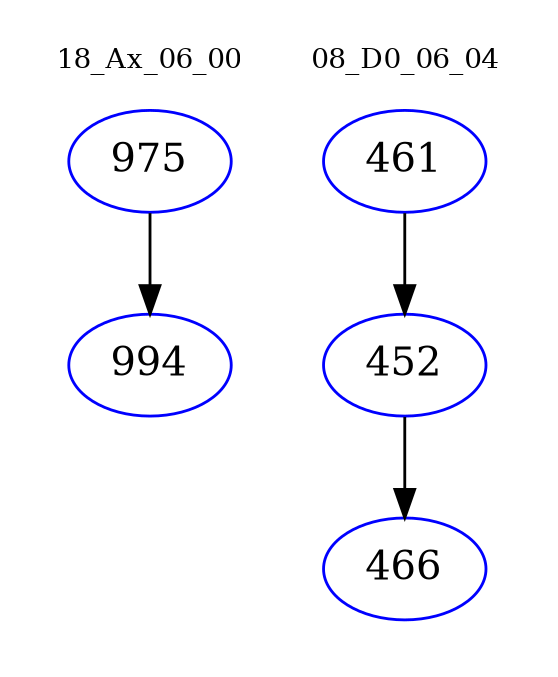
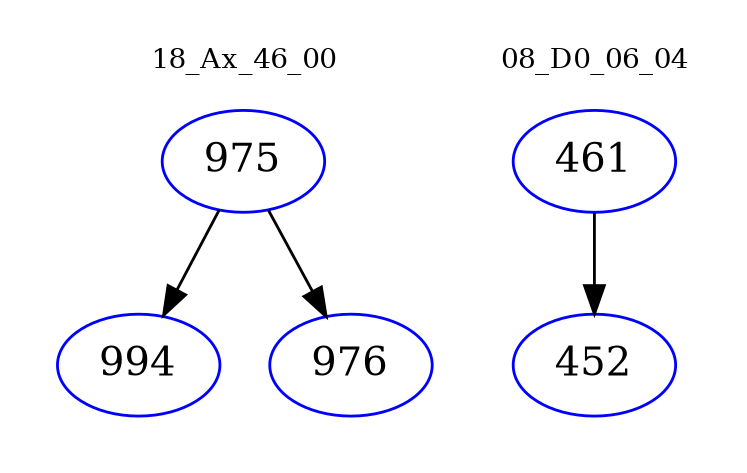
(150, 61) -> (245, 61)
none -> (351, 365)
(405, 569) -> none
